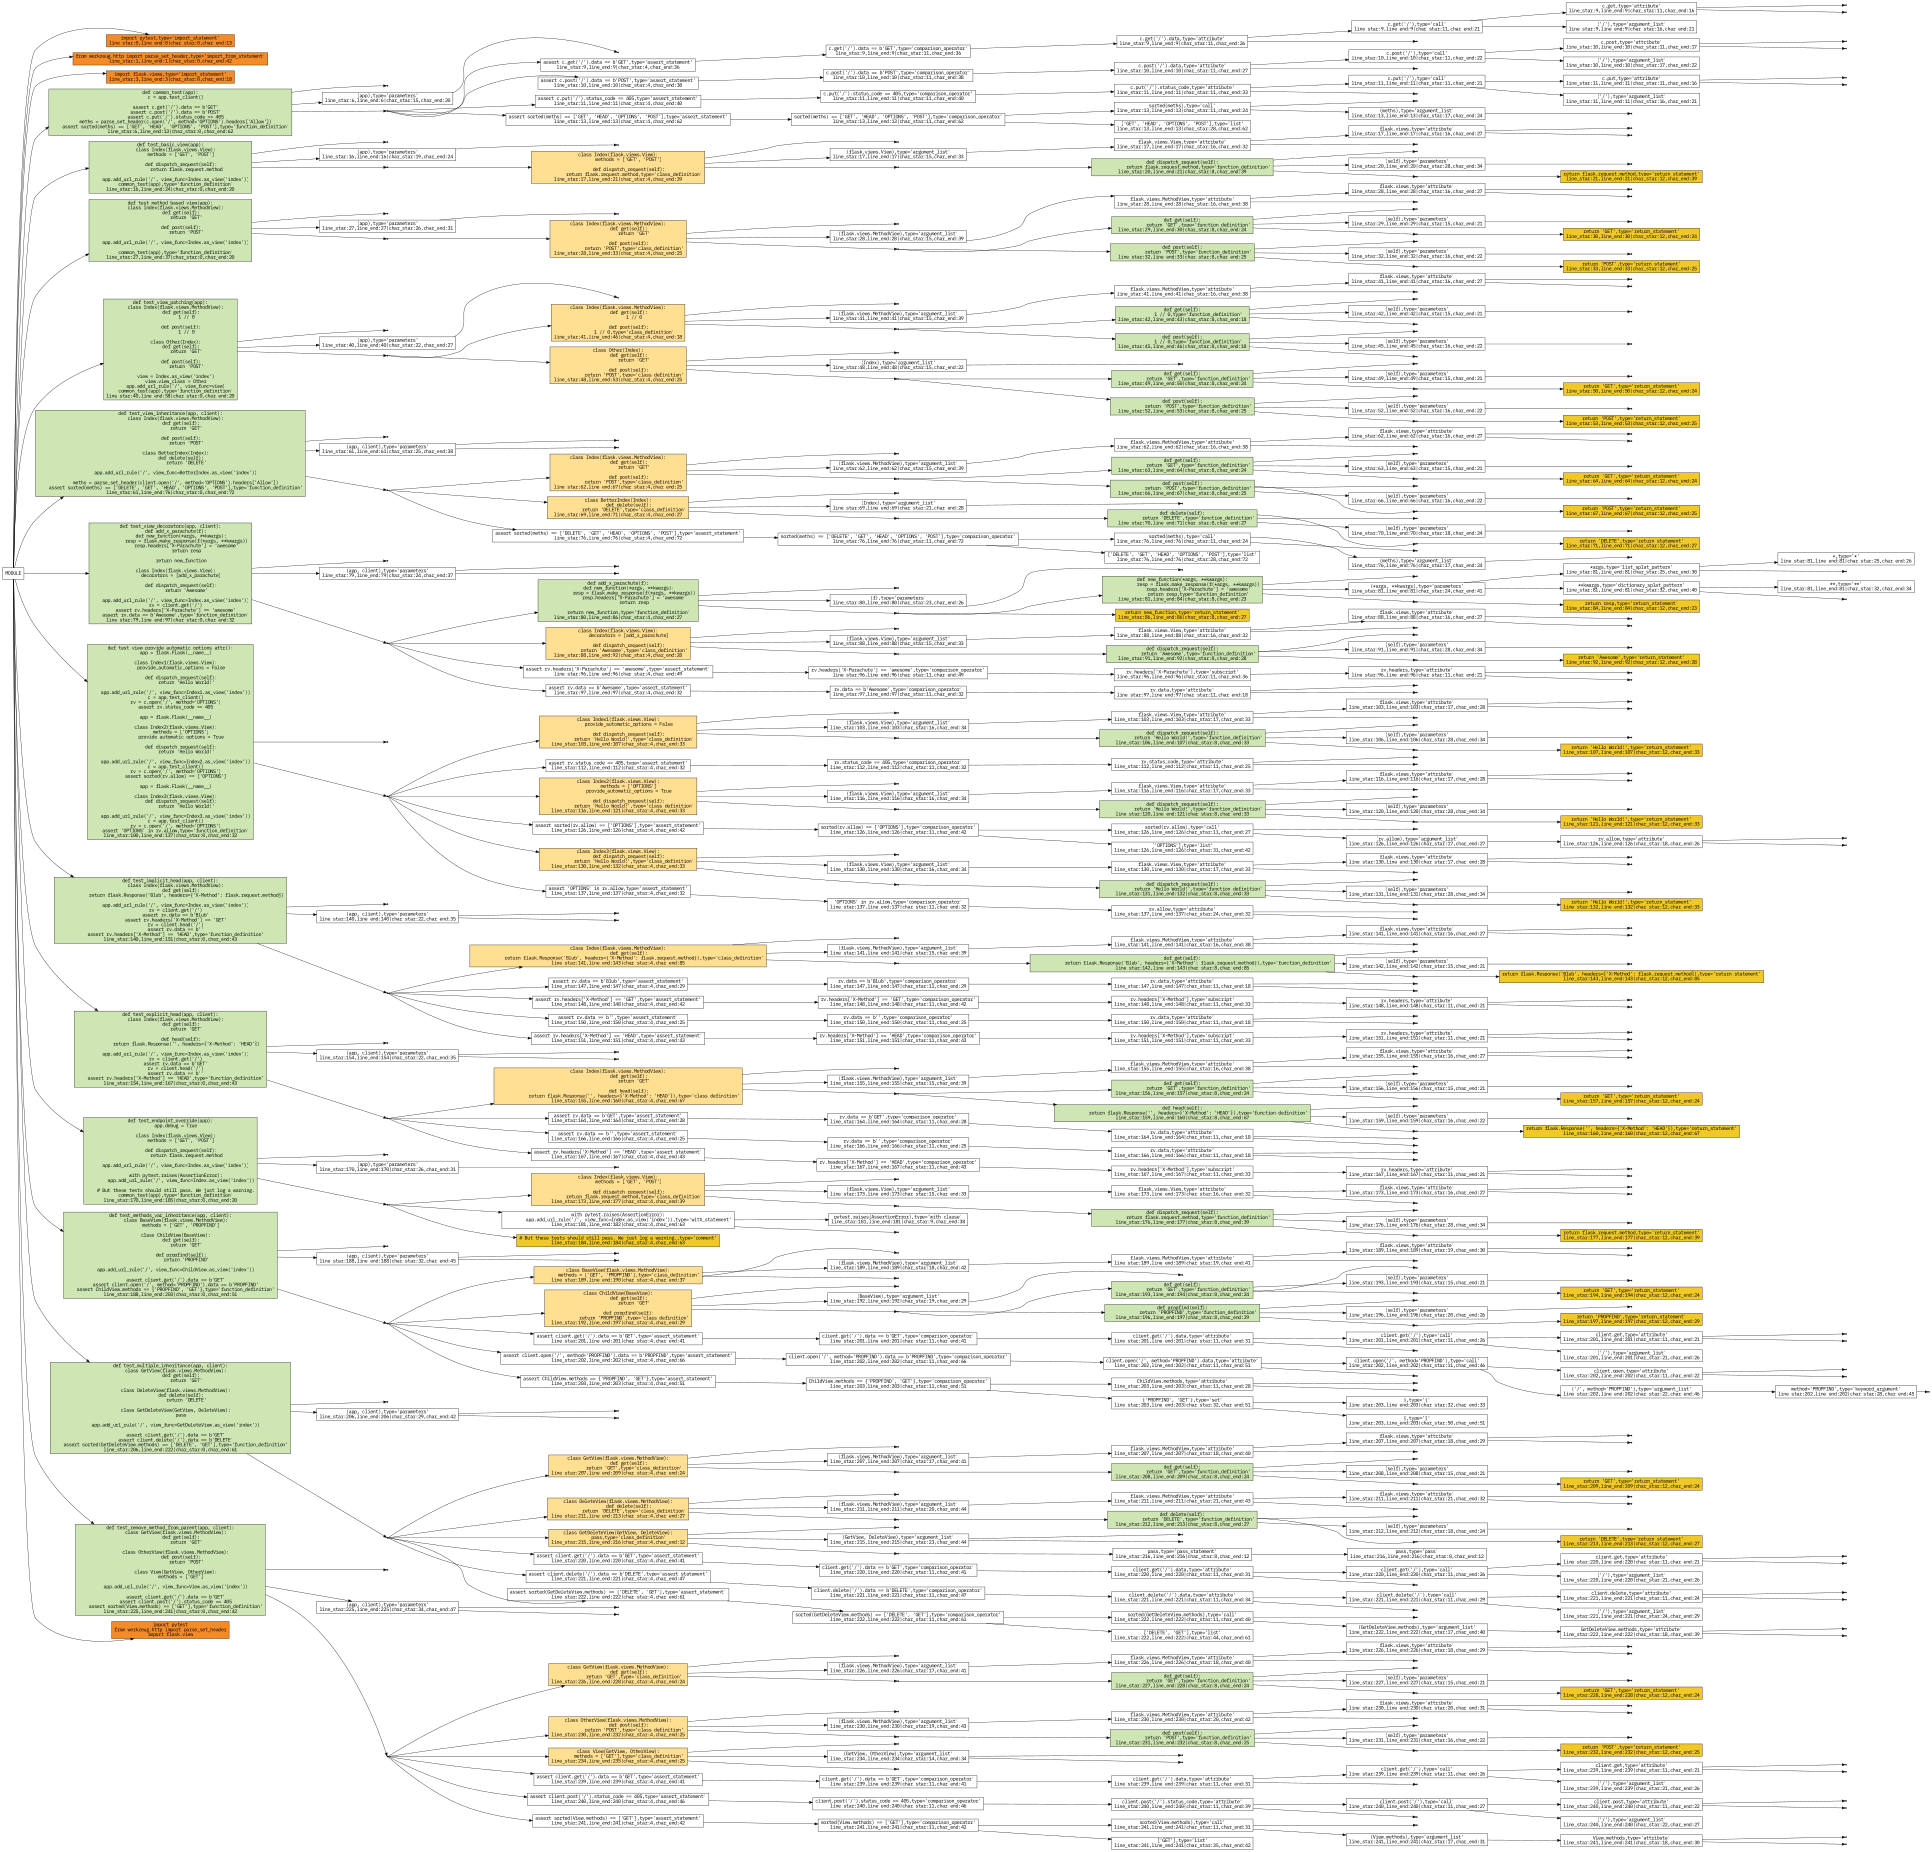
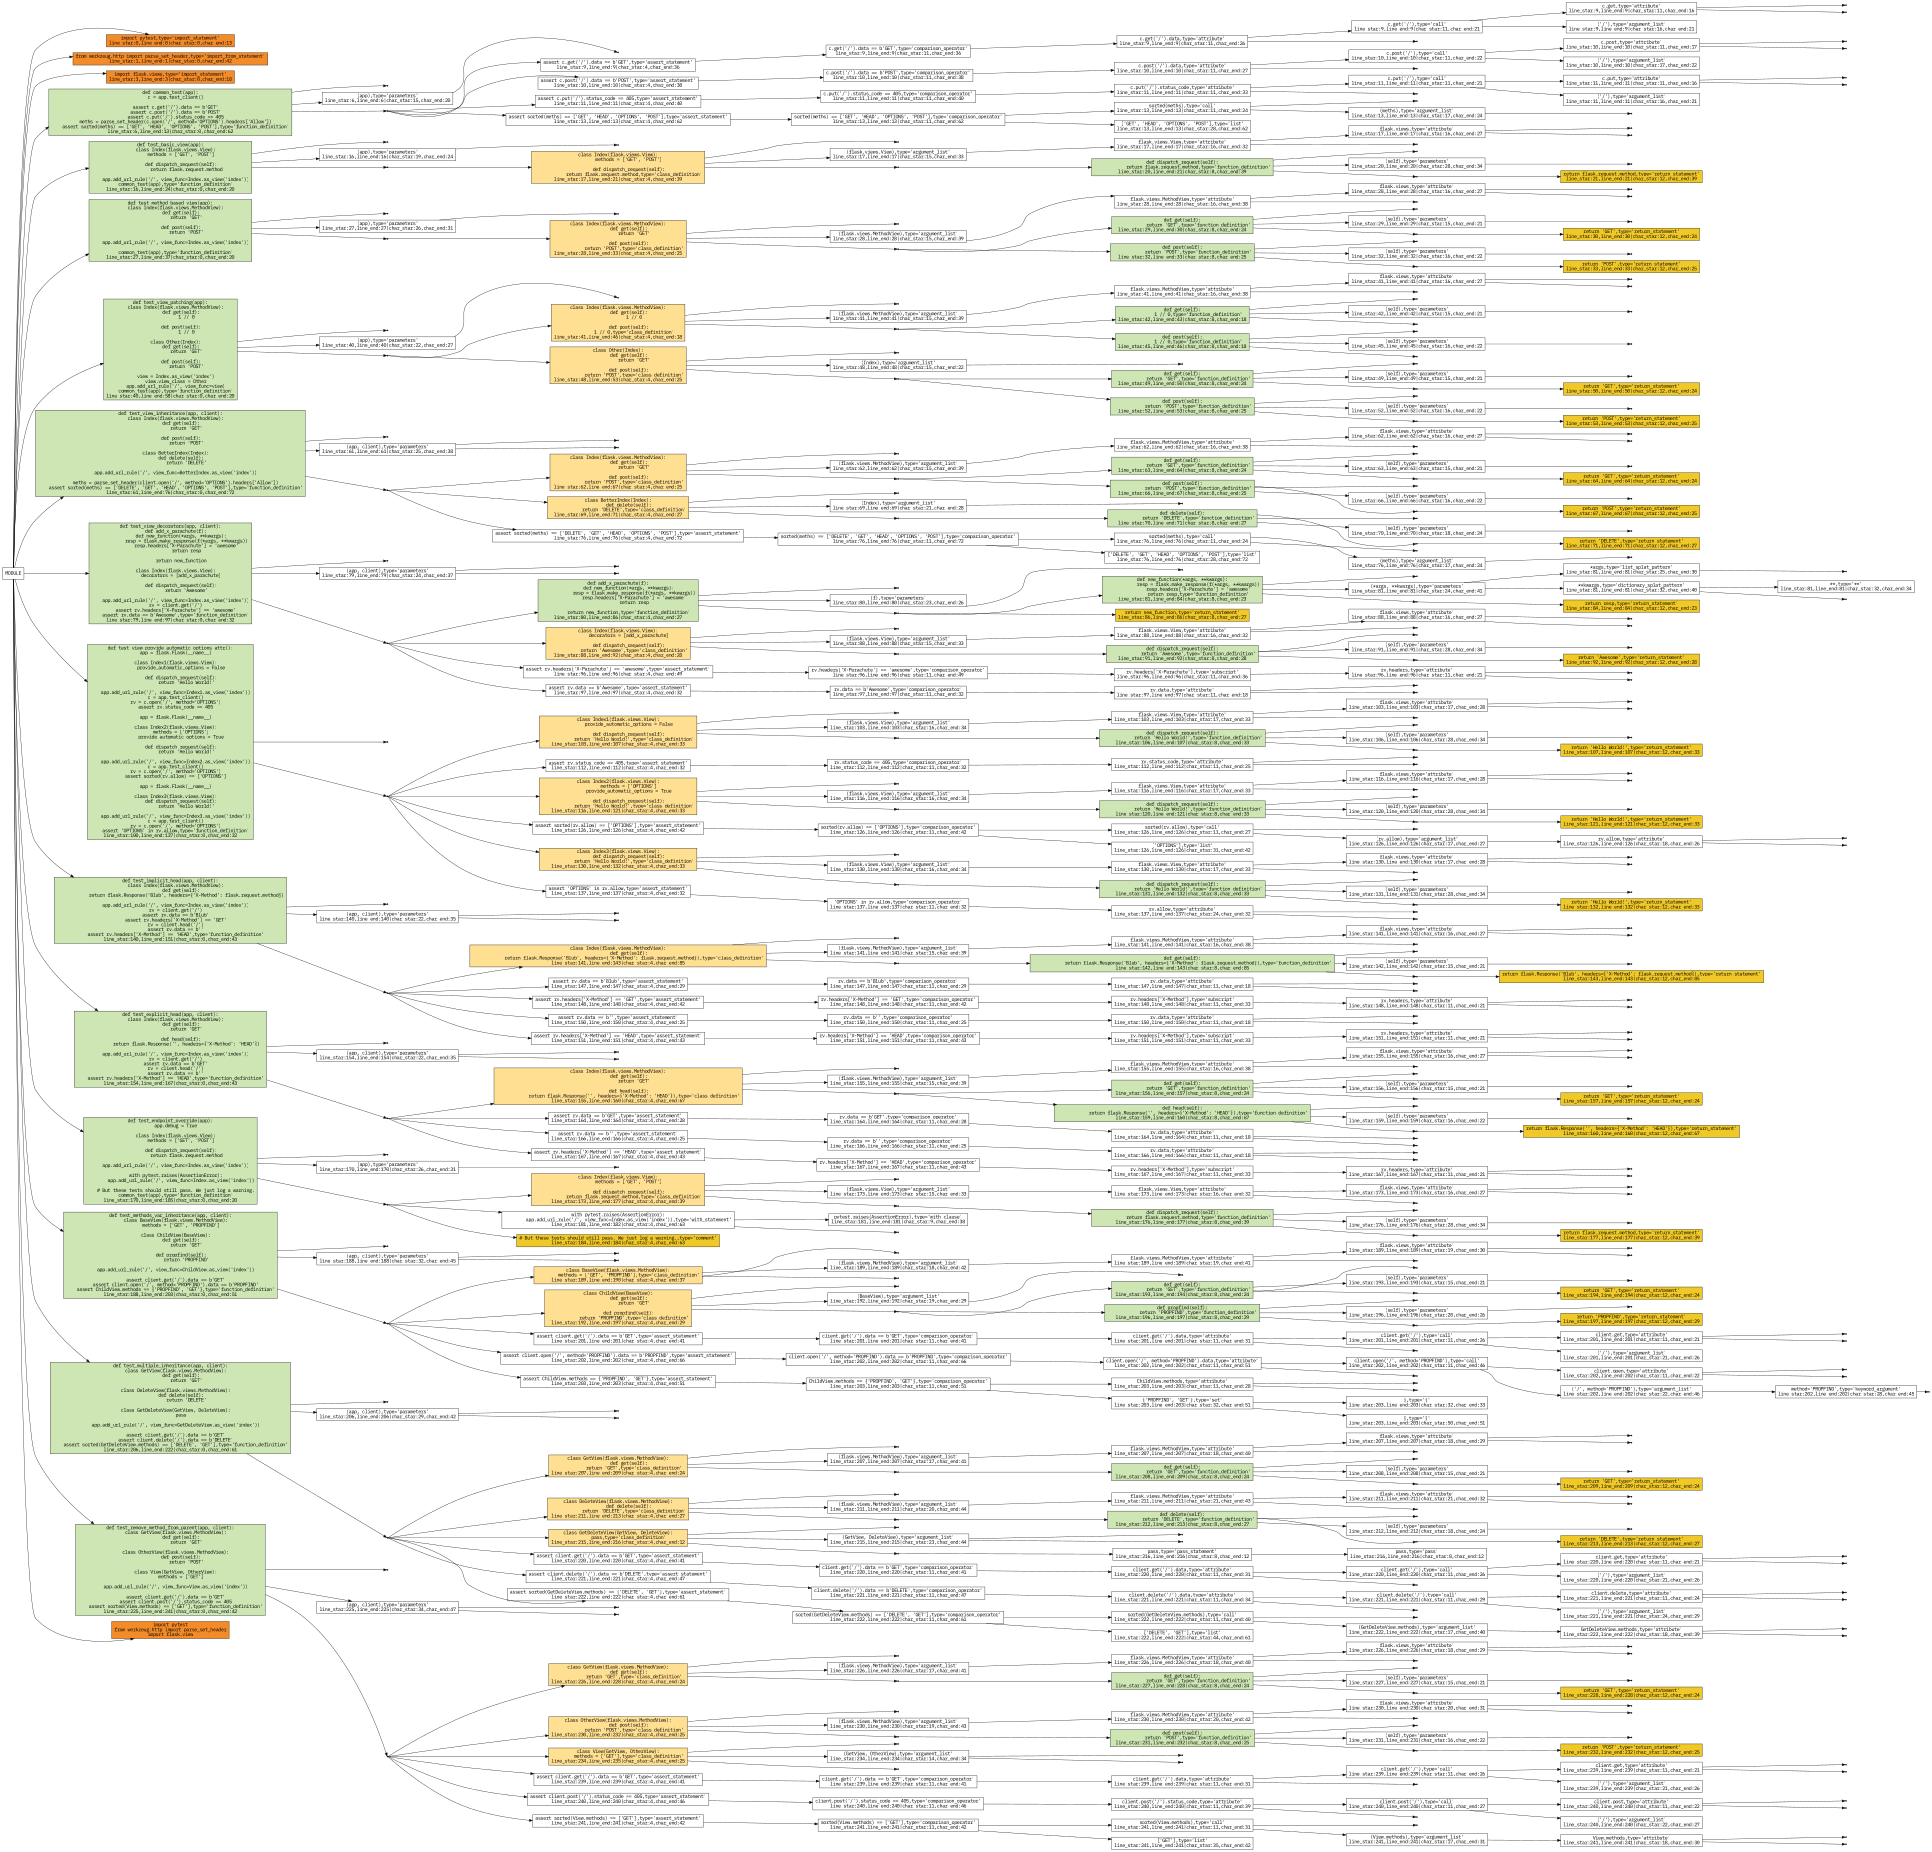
(1846, 559) -> none
